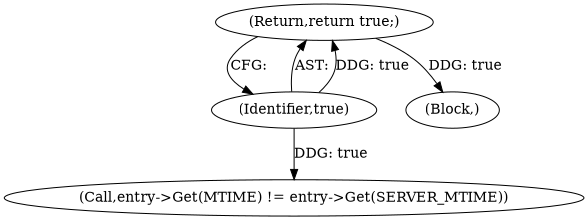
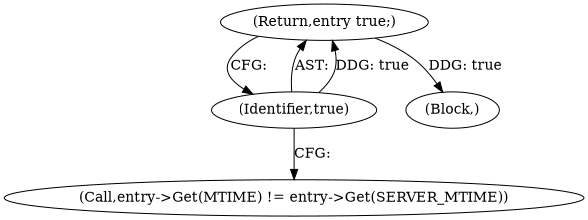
(324, 22) -> (324, 22)
(331, 154) -> (315, 154)
